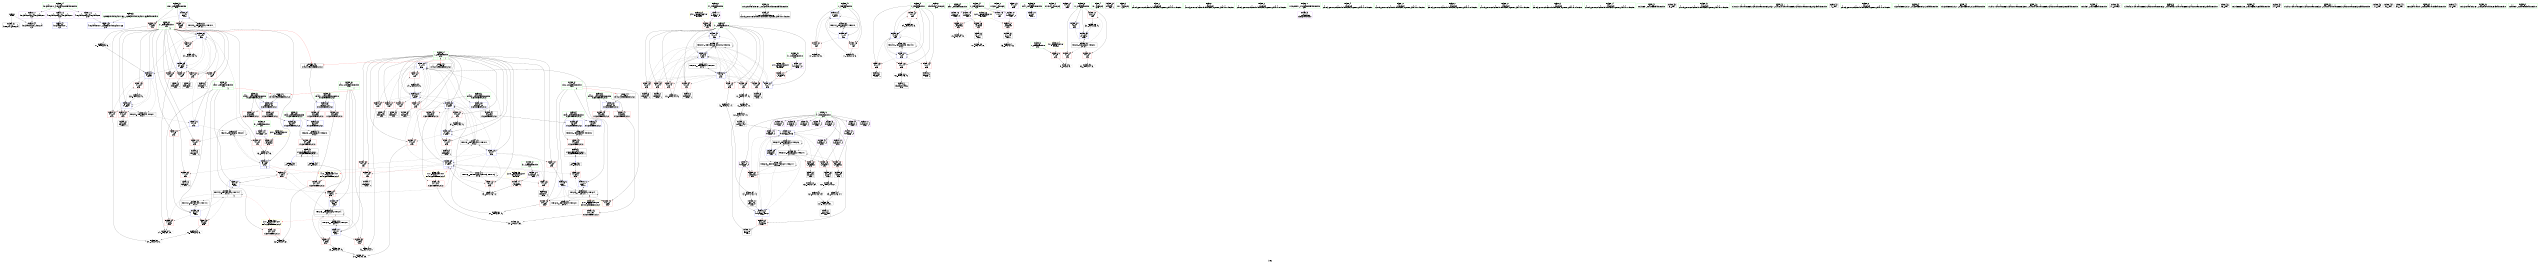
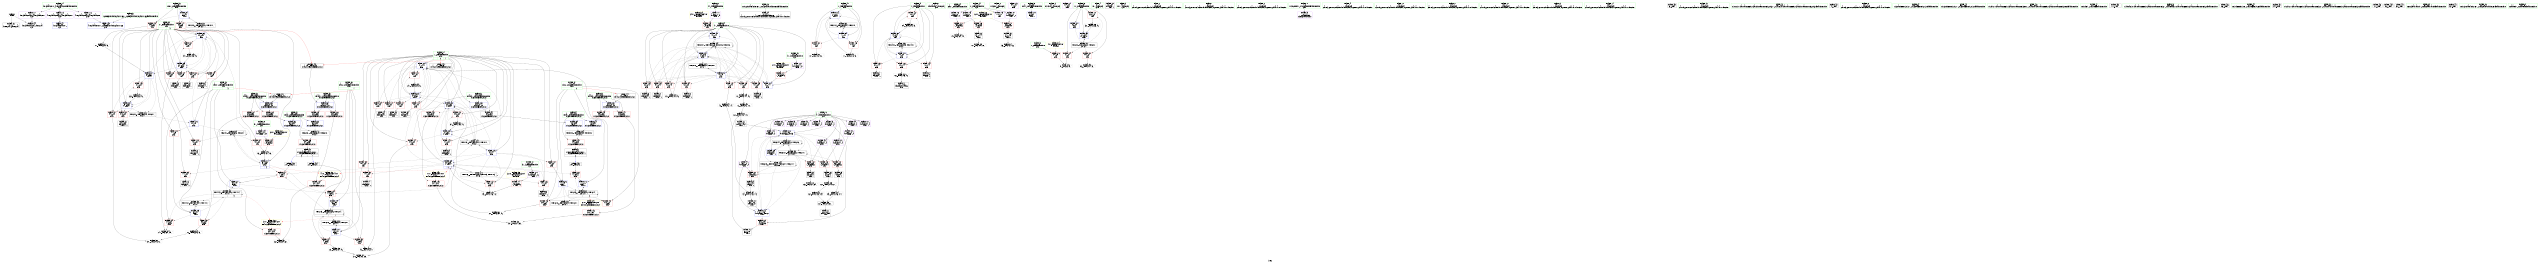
(1651, 6) -> none
(2115, 6) -> (2115, 6)
none -> (751, 184)
